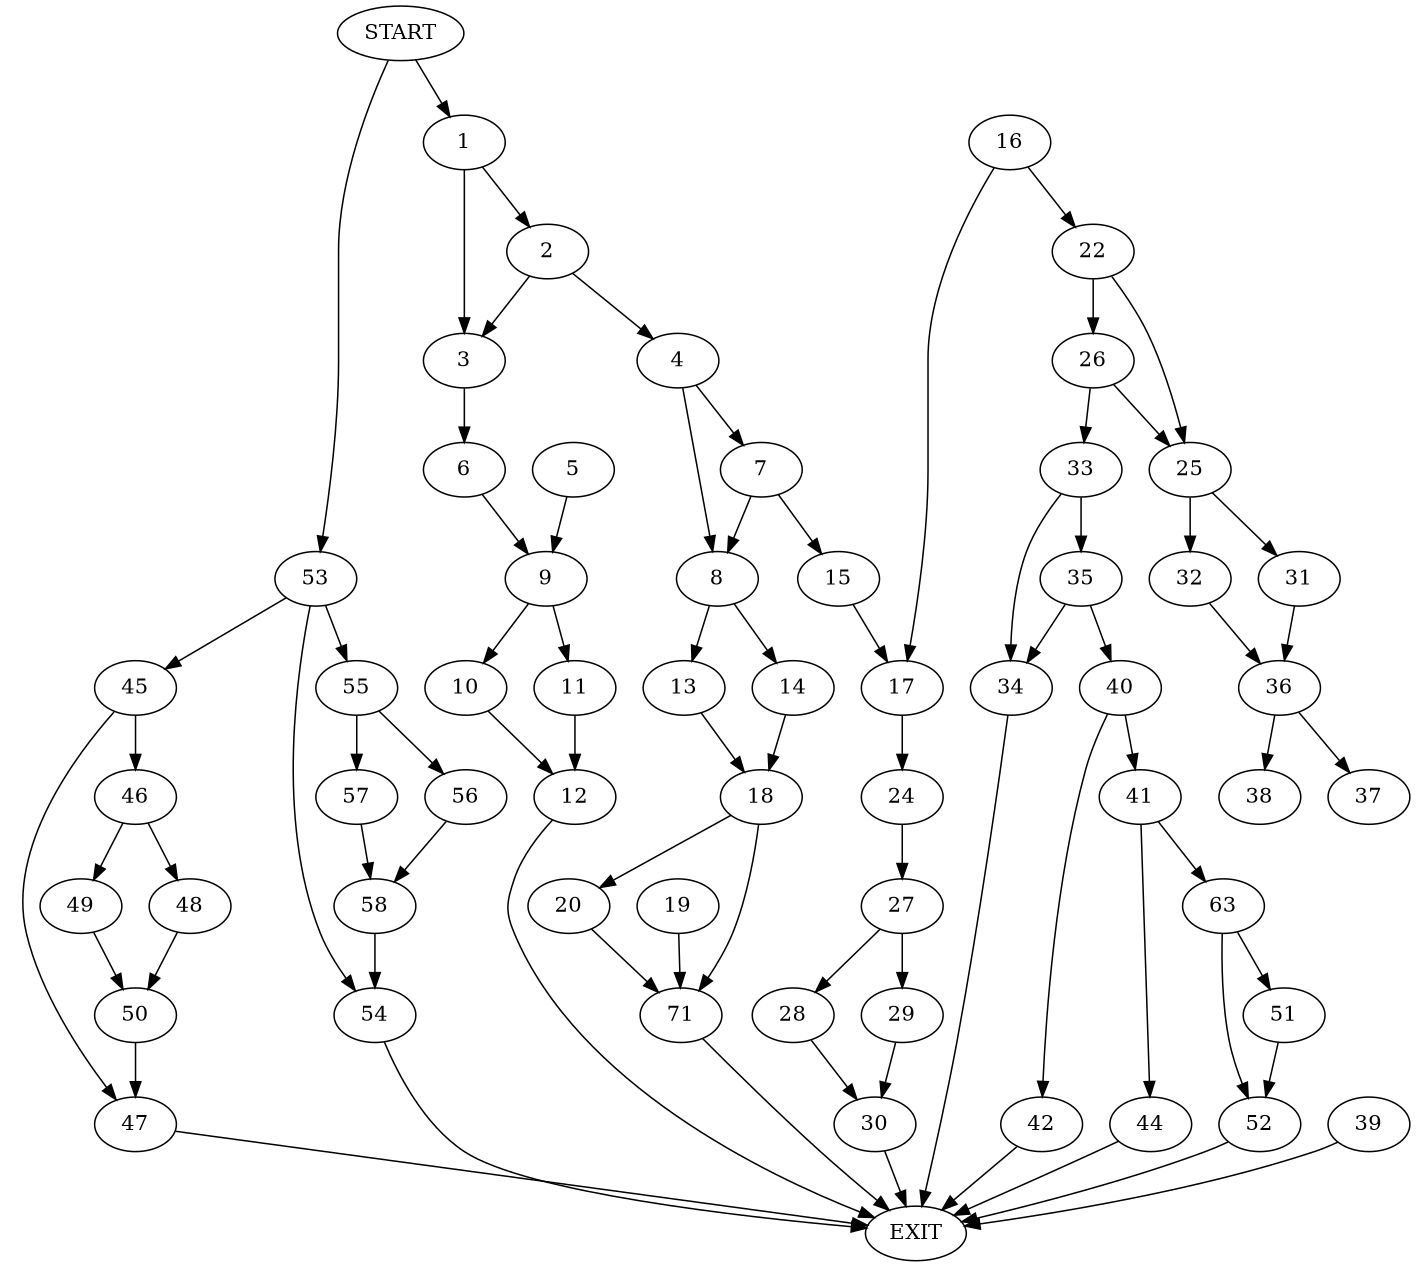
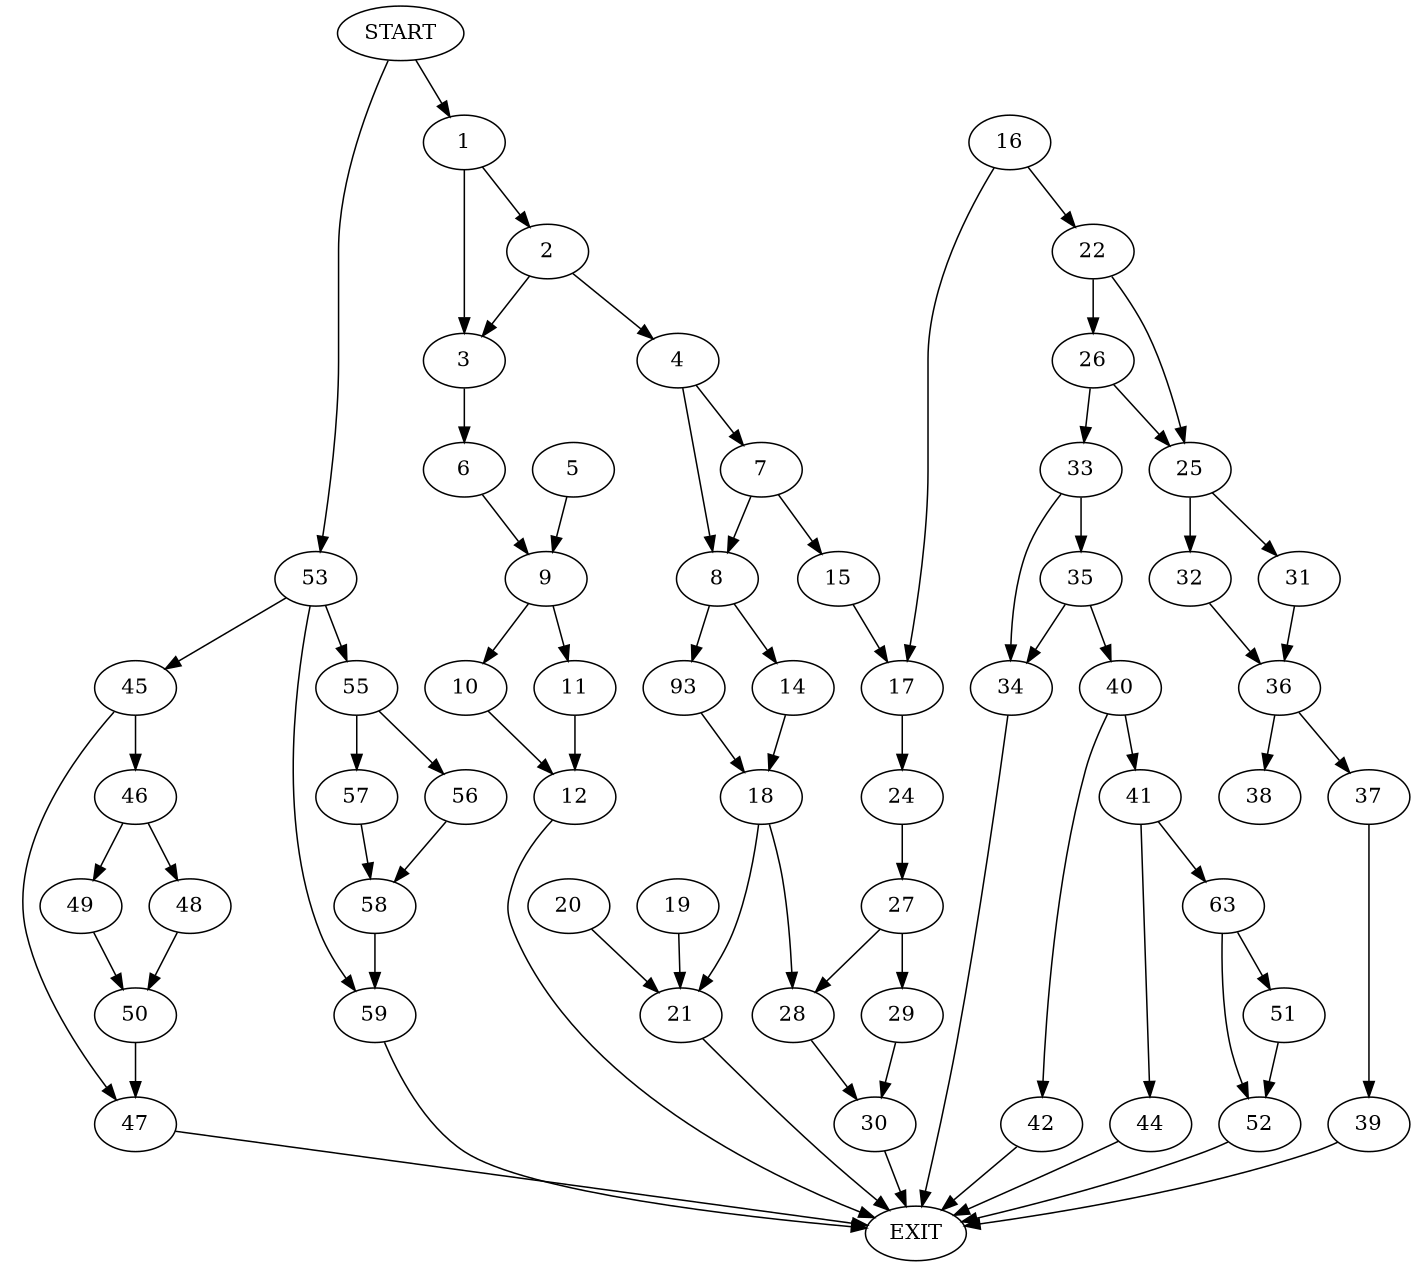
(684, 688) -> (684, 688)
(672, 848) -> (785, 898)
none -> (1369, 953)
(375, 1015) -> (375, 1015)
(681, 1015) -> (681, 1015)
